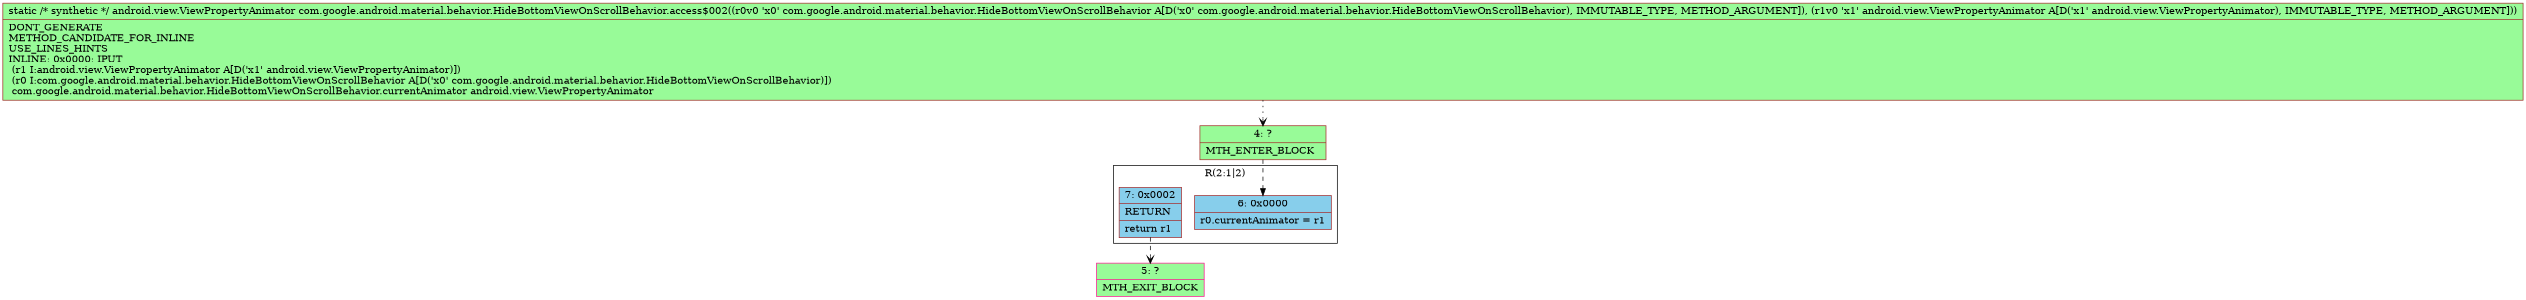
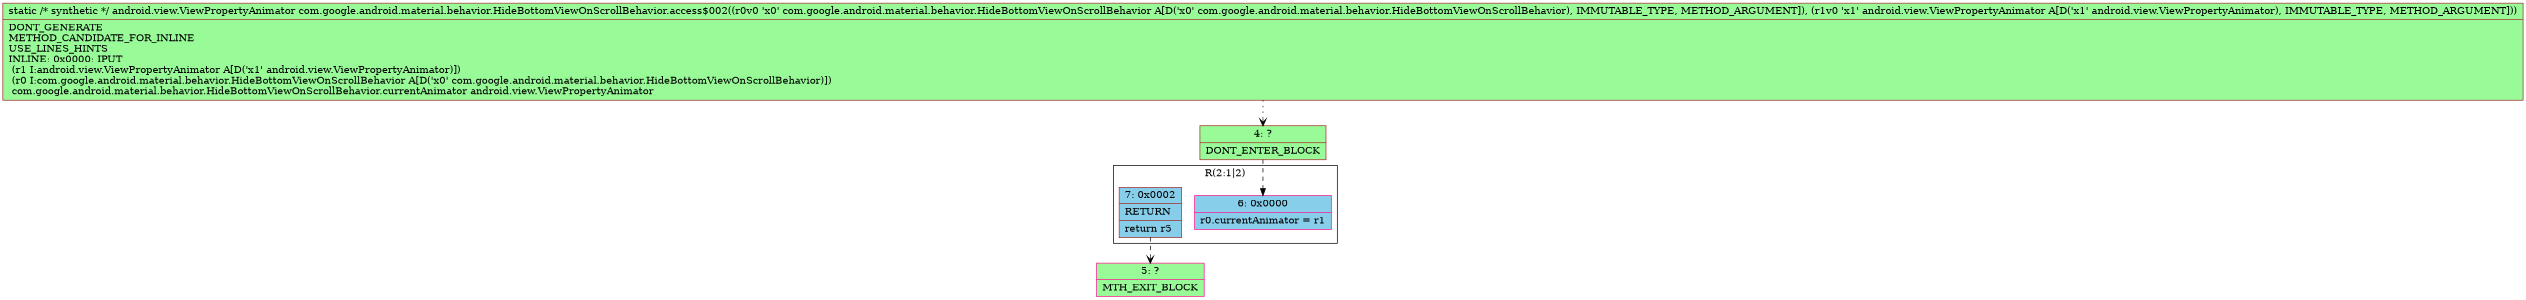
(1260, 151) -> (1263, 151)
(1263, 212) -> (1263, 212)
(1149, 229) -> (1149, 229)
